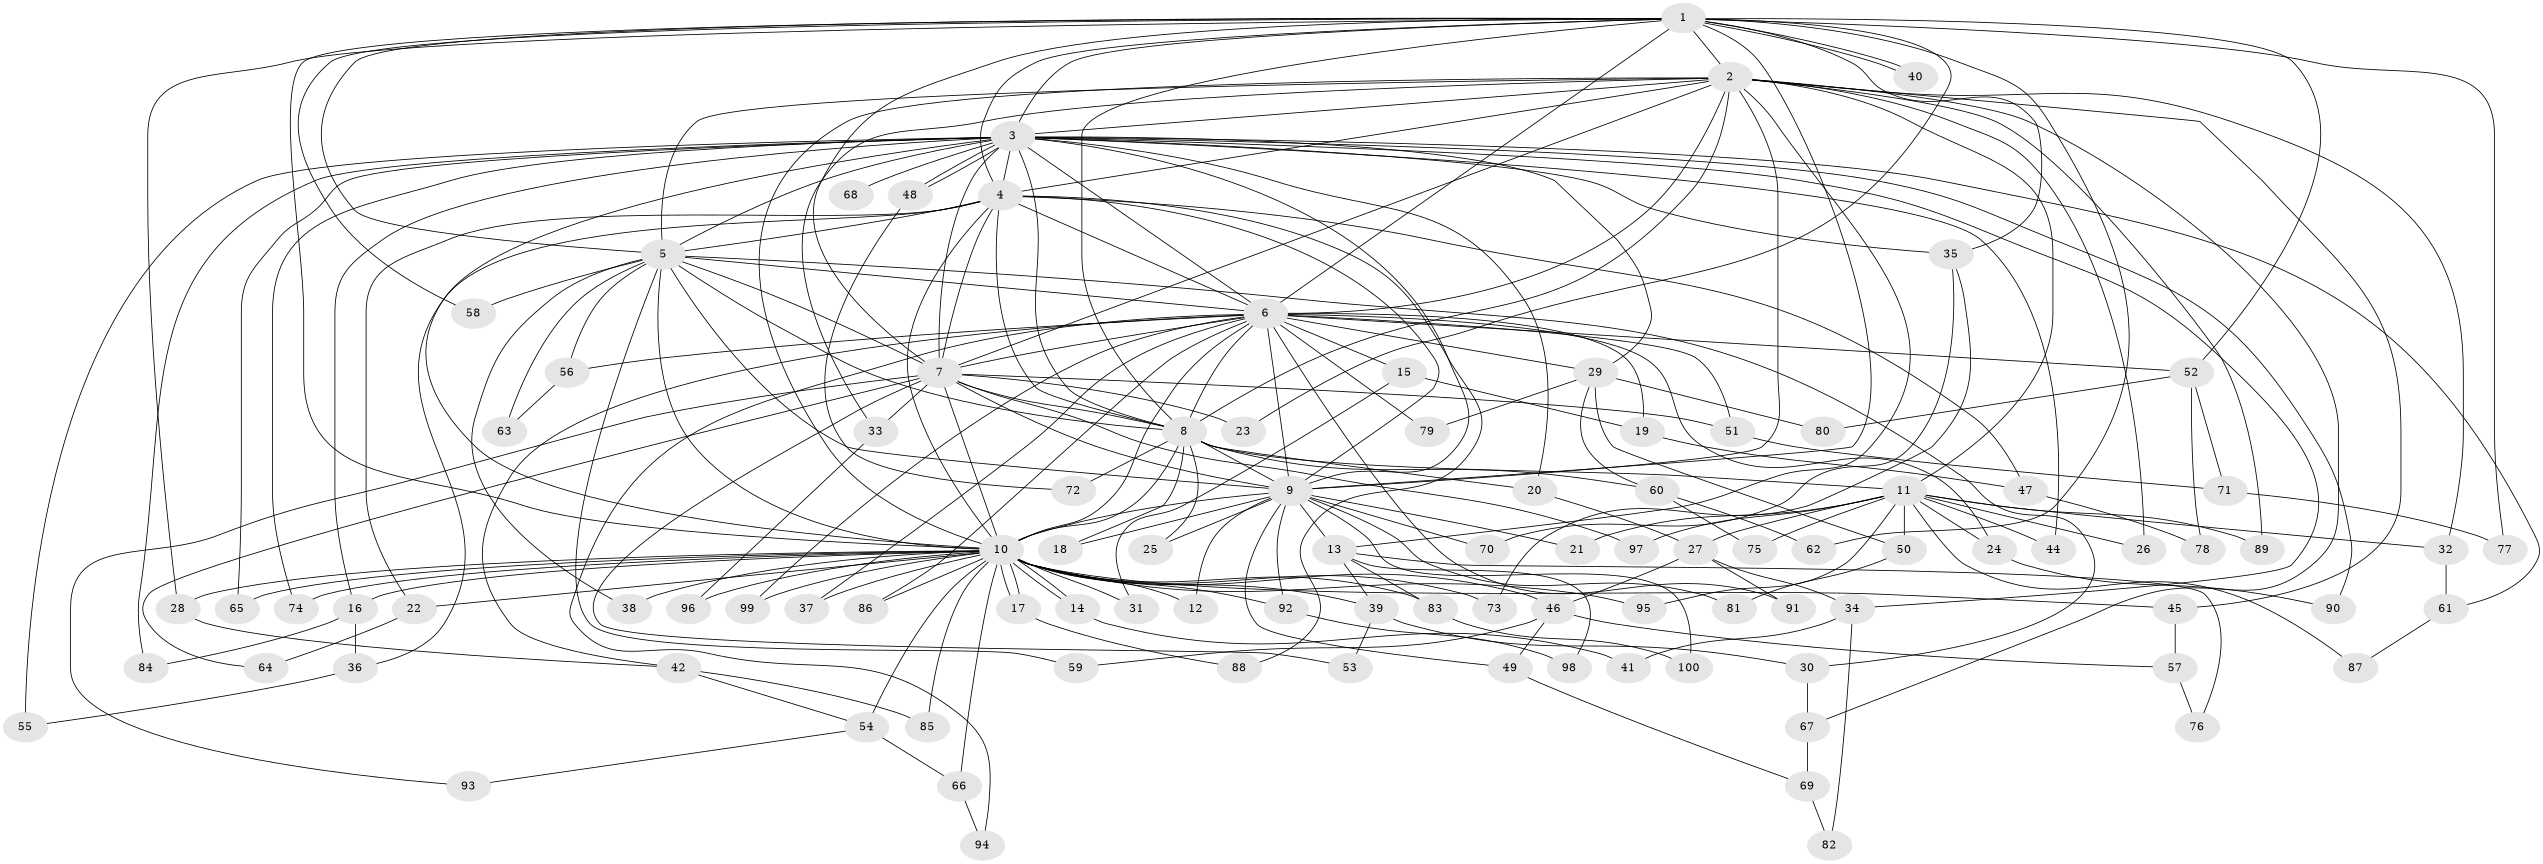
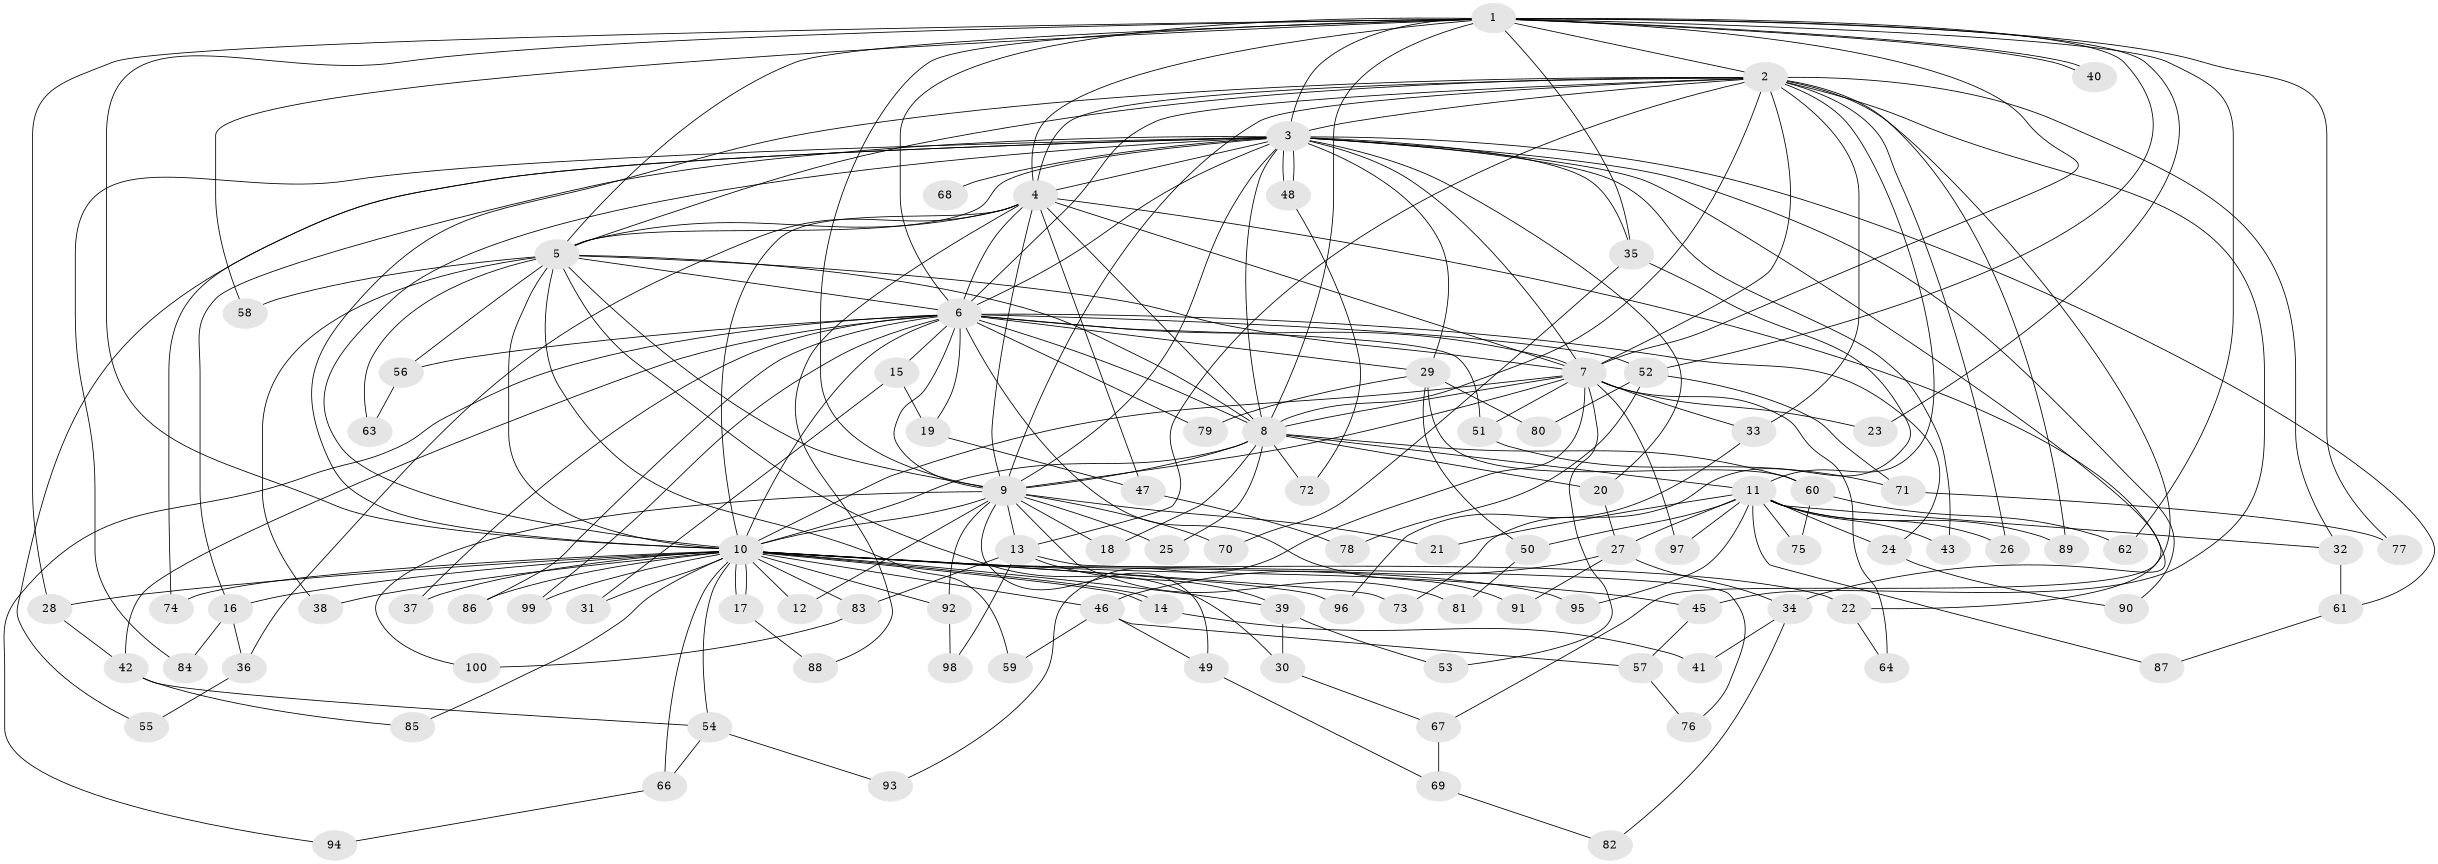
(2054, 550) -> (1948, 550)
(237, 609) -> none
